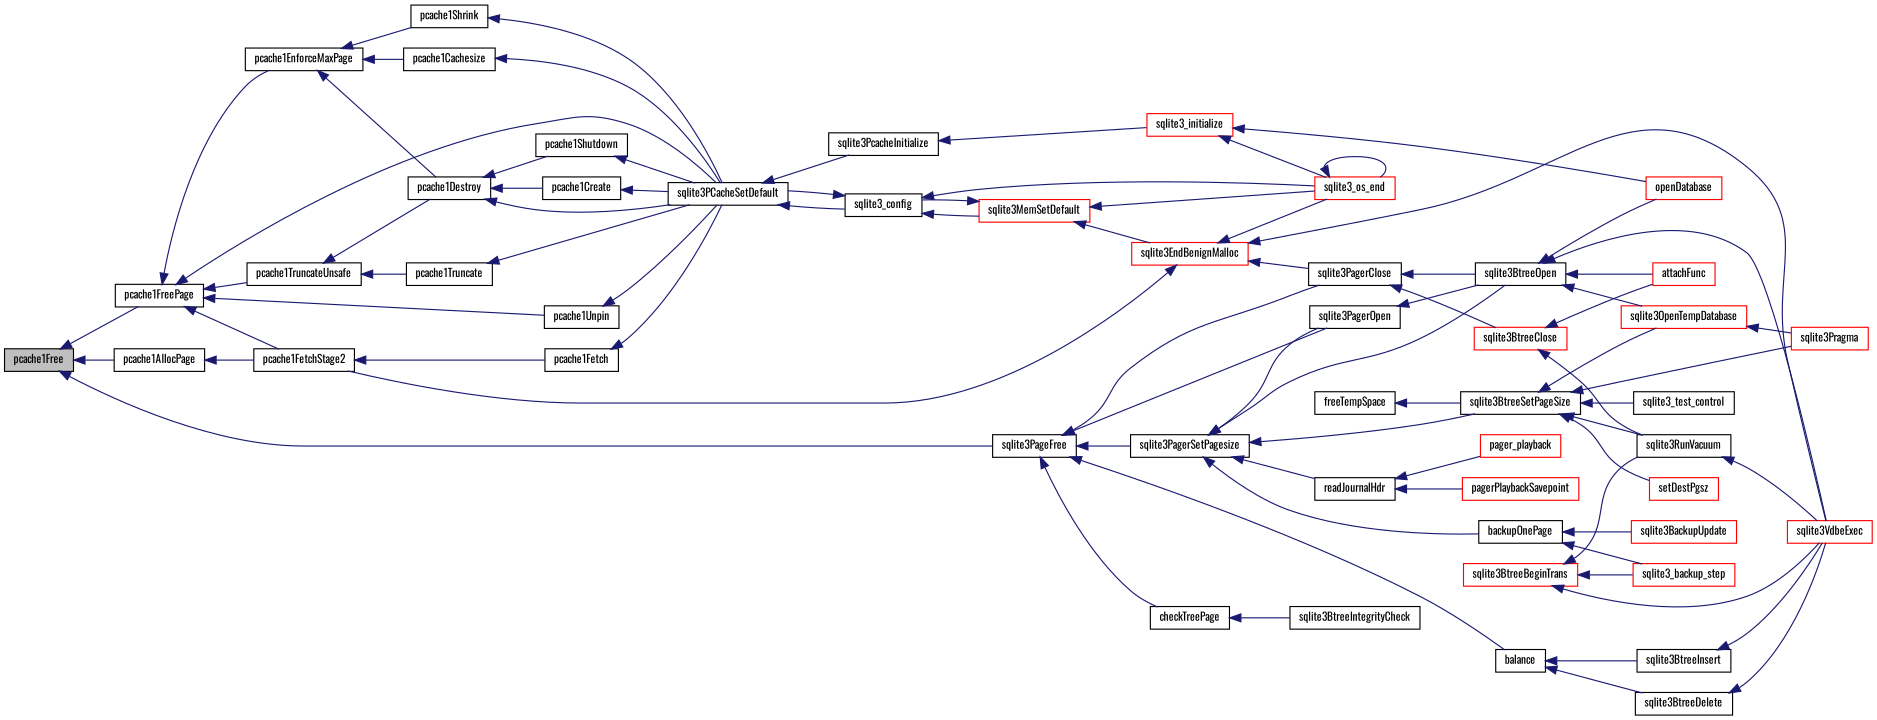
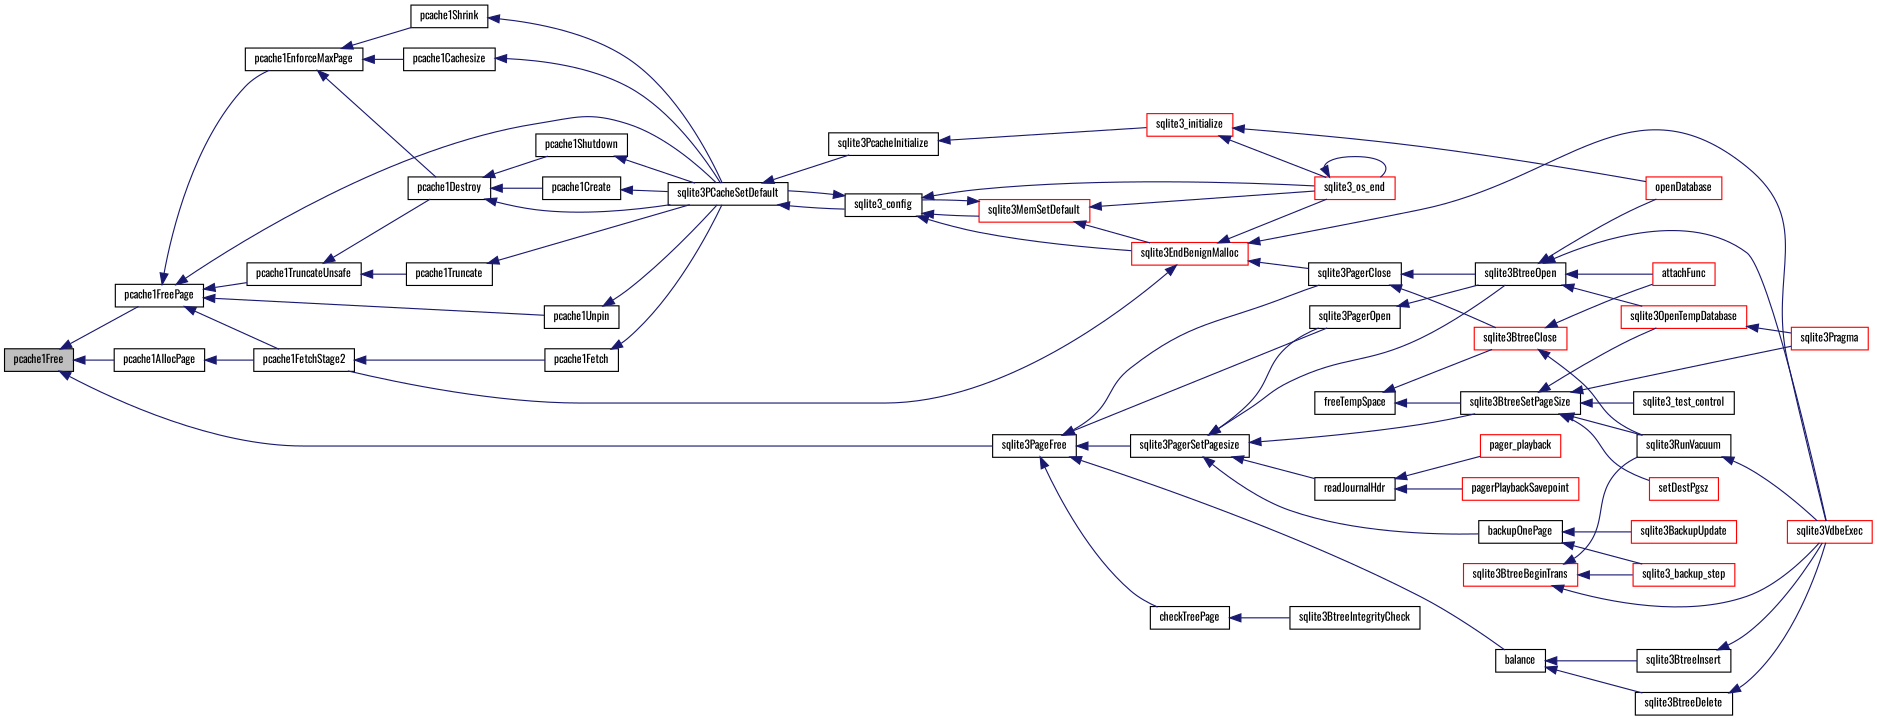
none -> (1029, 240)
none -> (1443, 369)
